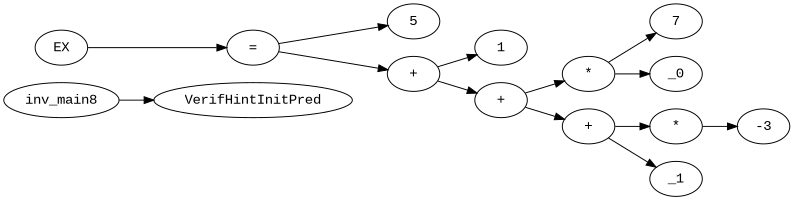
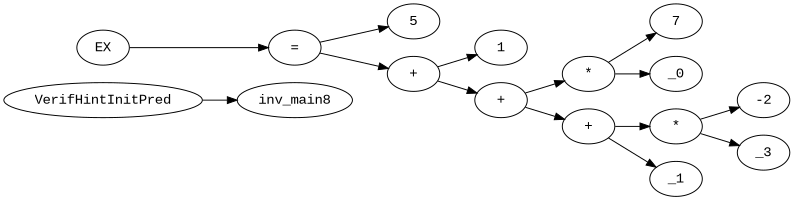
(132, 100) -> (215, 100)
(764, 126) -> (764, 100)
none -> (764, 153)
